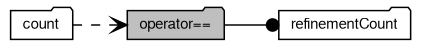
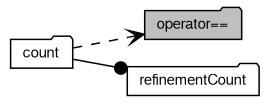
(245, 25) -> (94, 63)
